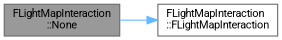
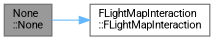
(62, 20) -> (28, 20)
